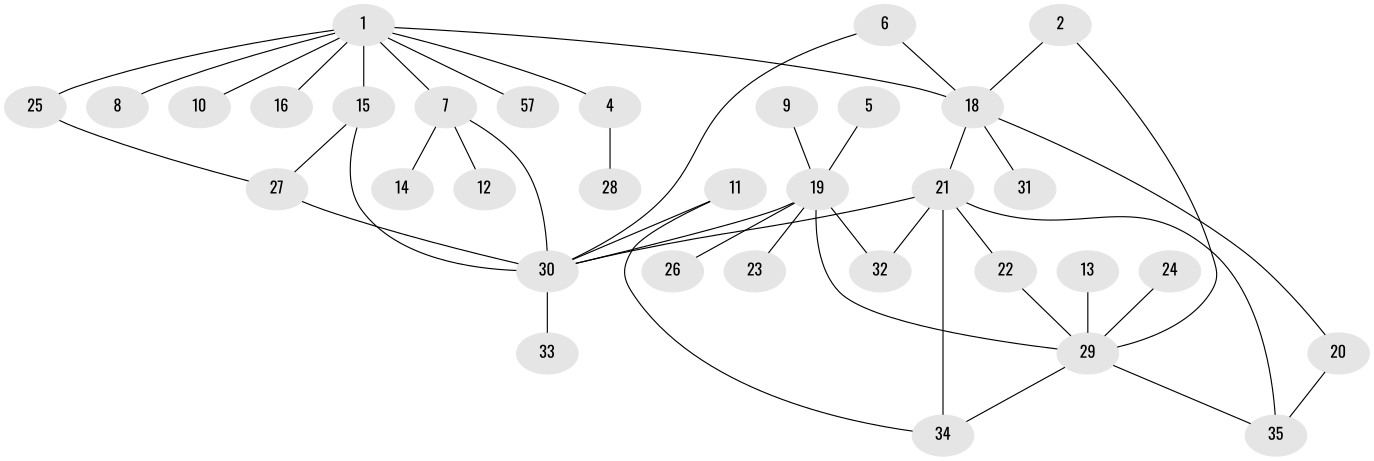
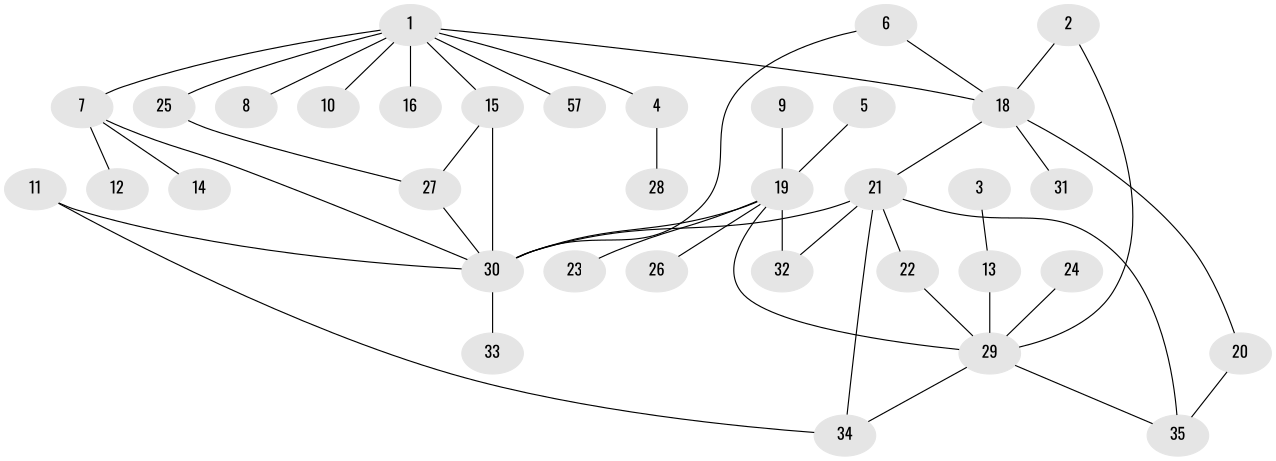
none -> (979, 189)
